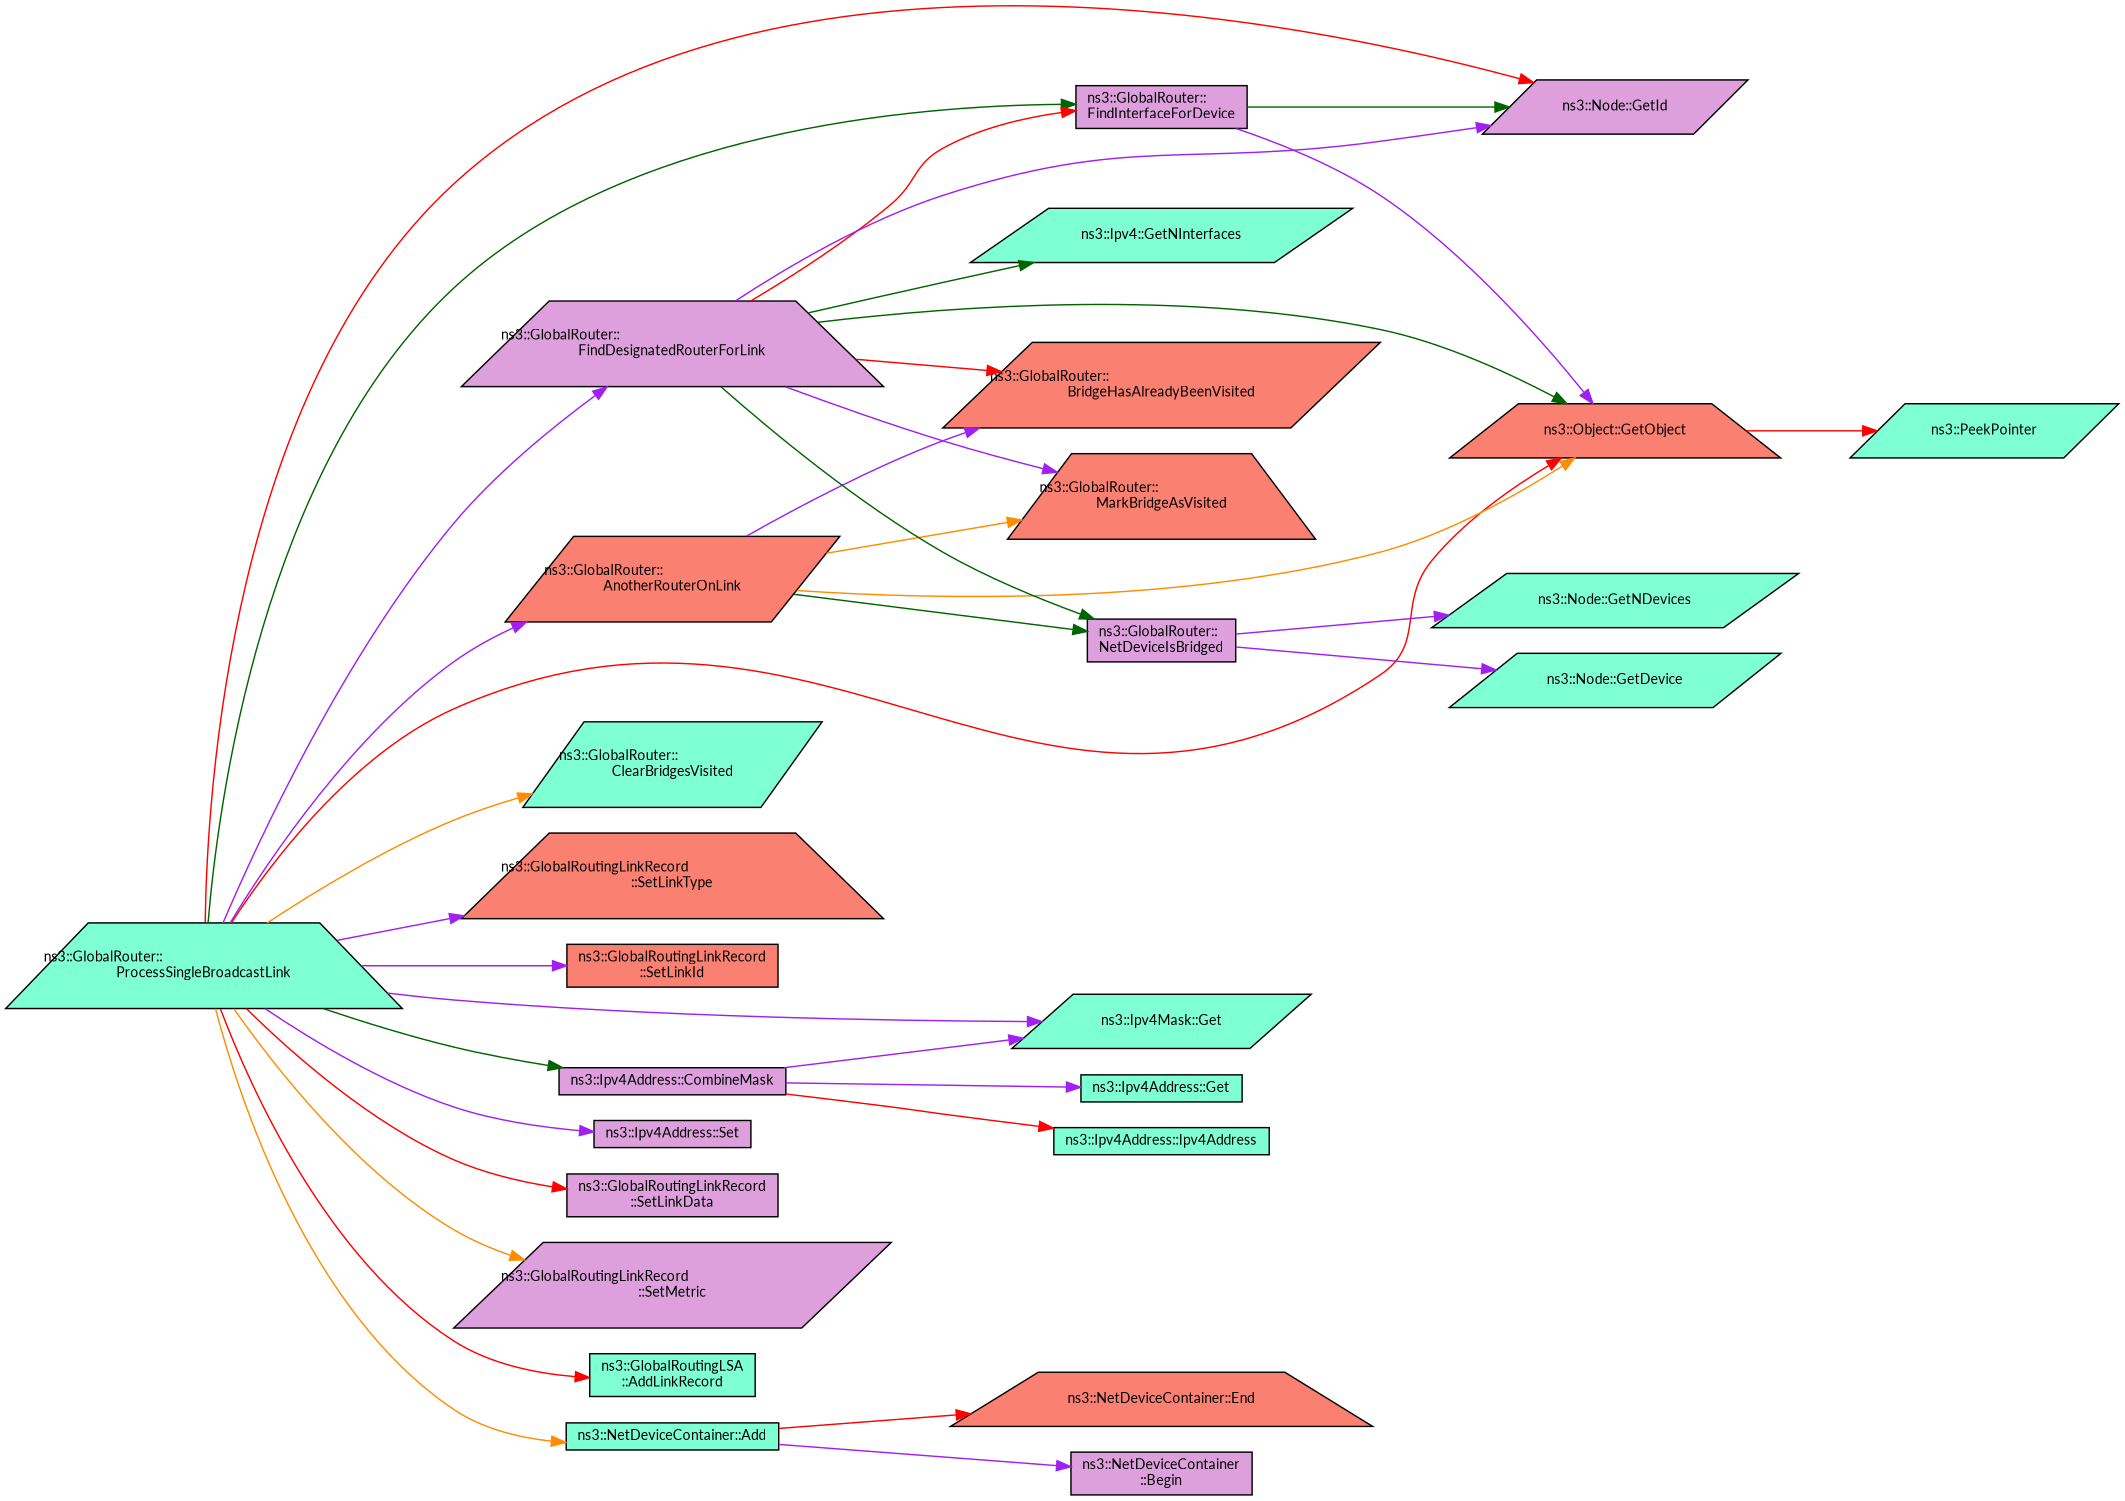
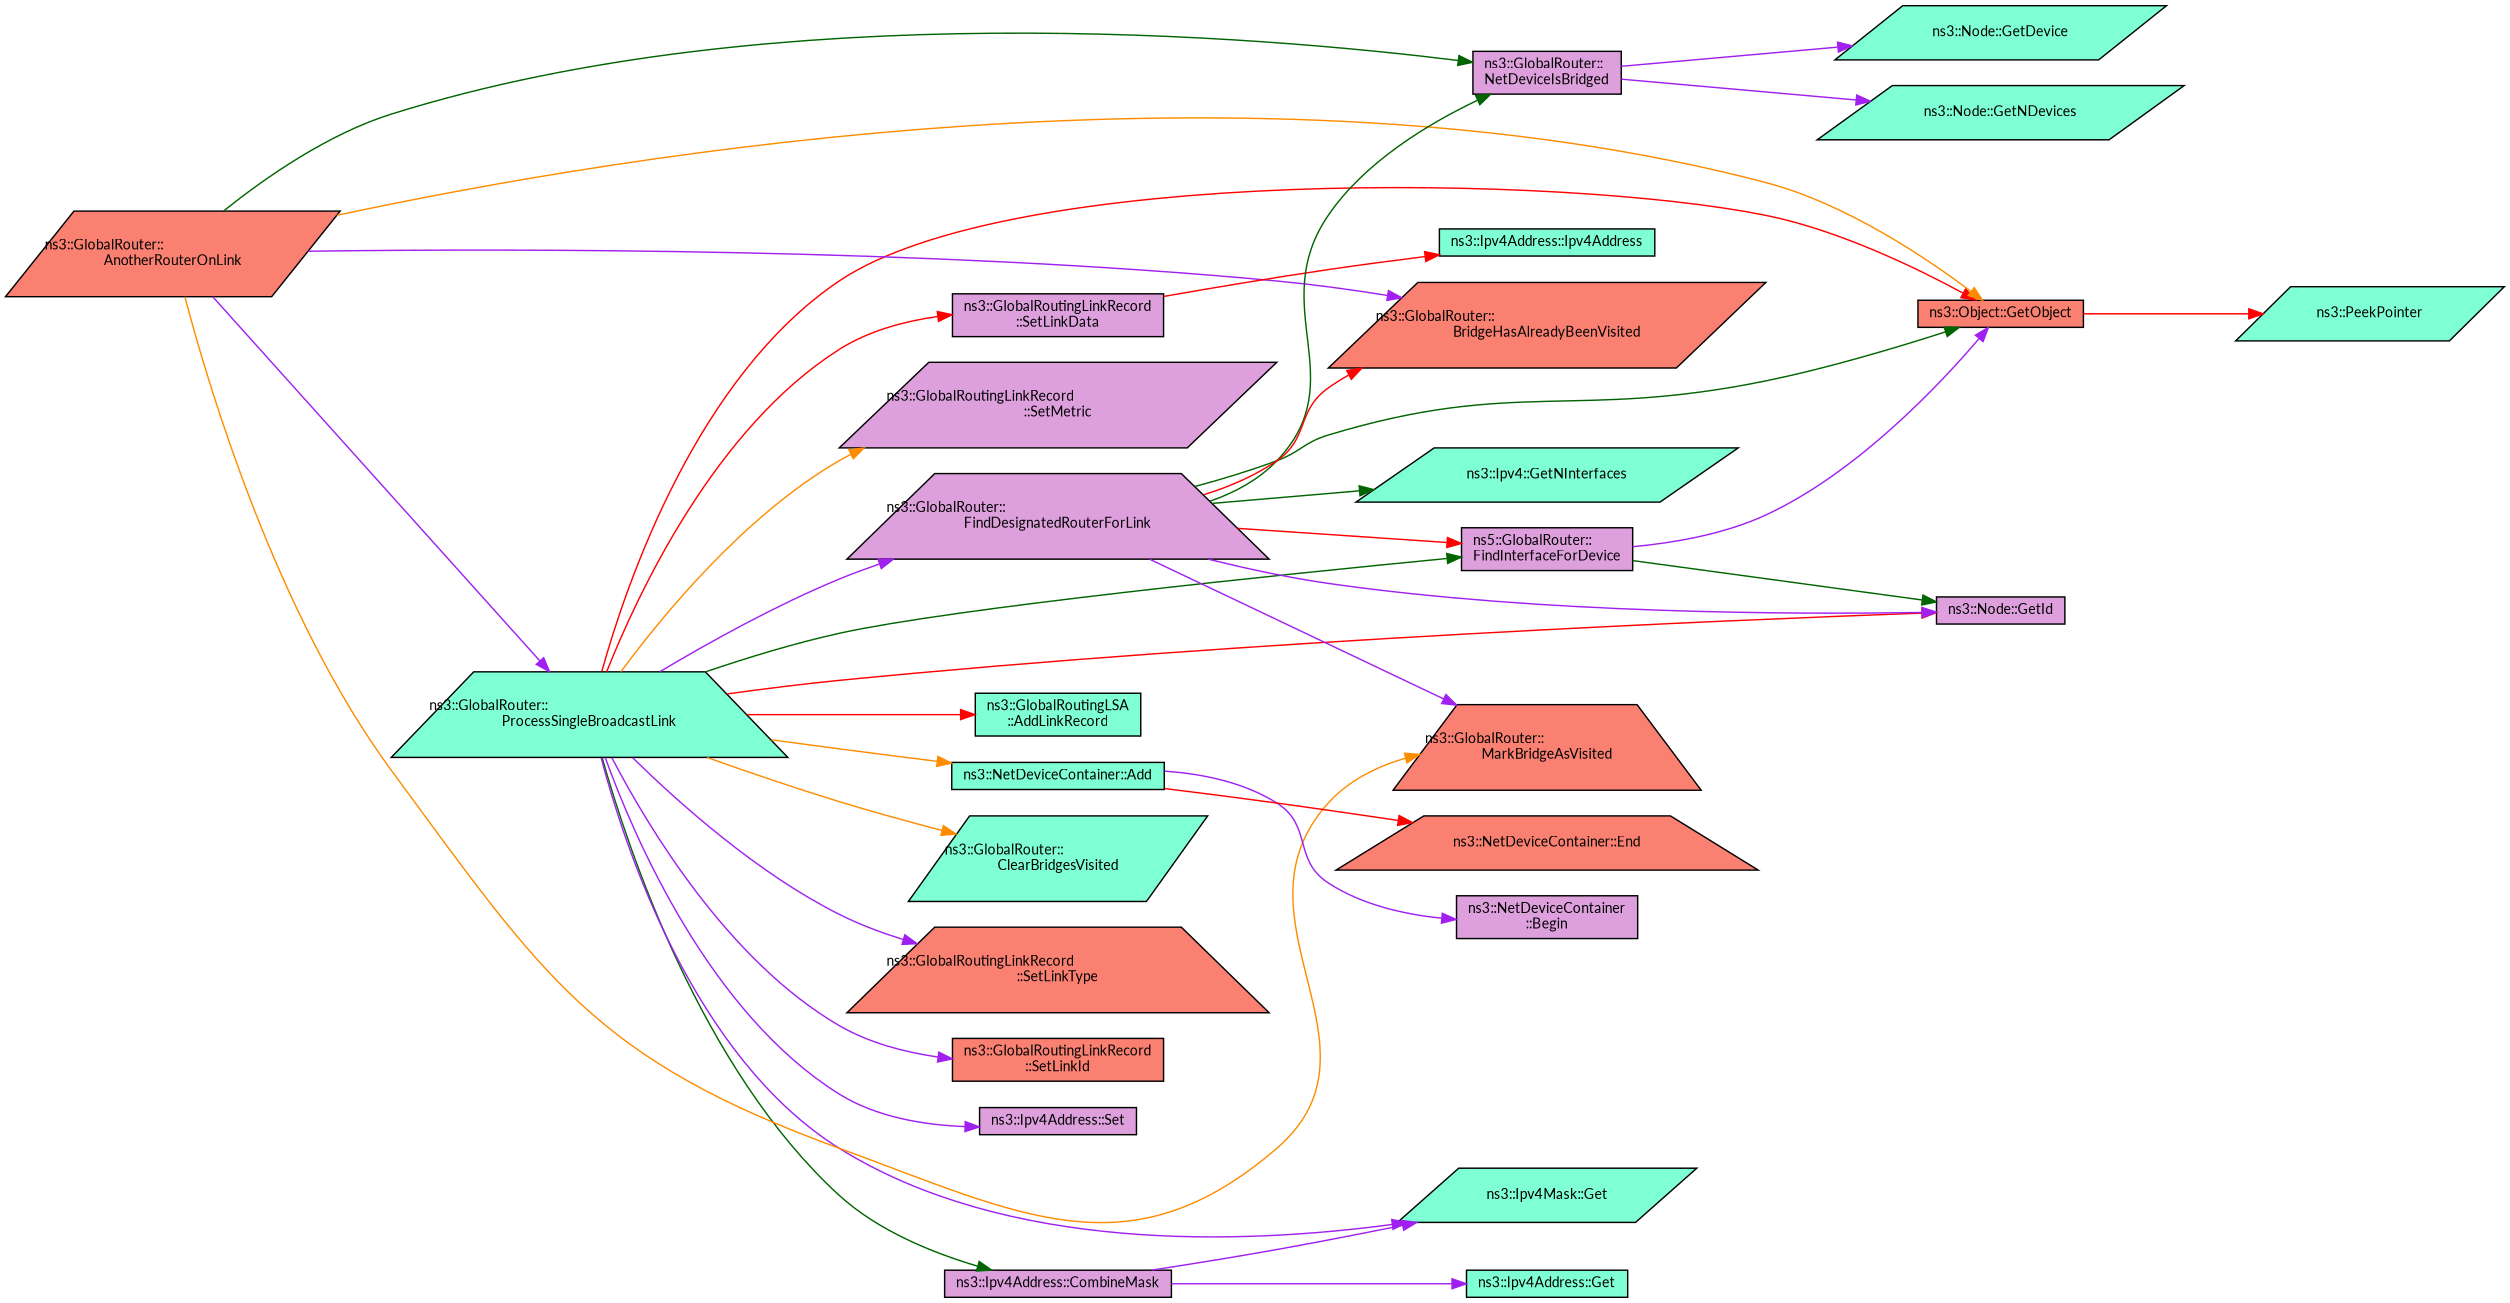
(1162, 107) -> (1547, 549)
(1615, 107) -> (2001, 610)
(1615, 431) -> (2001, 314)
(352, 756) -> (376, 479)
(913, 1110) -> (1320, 271)
